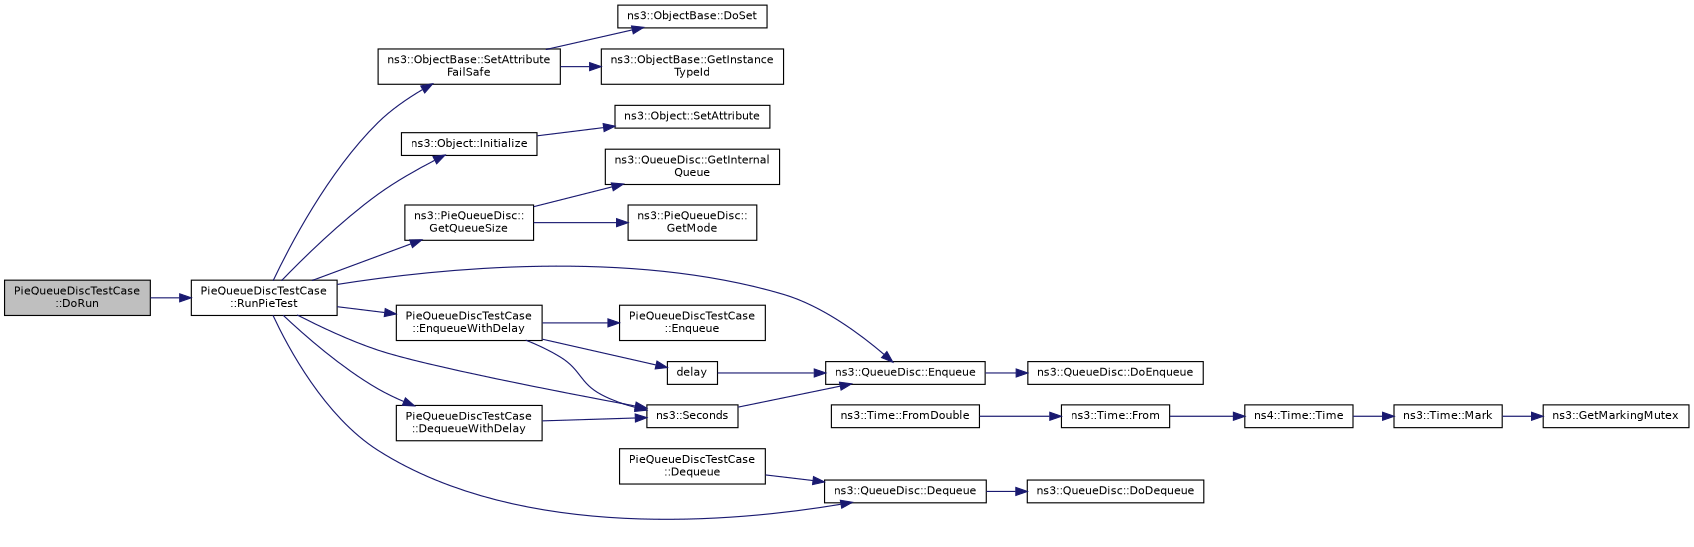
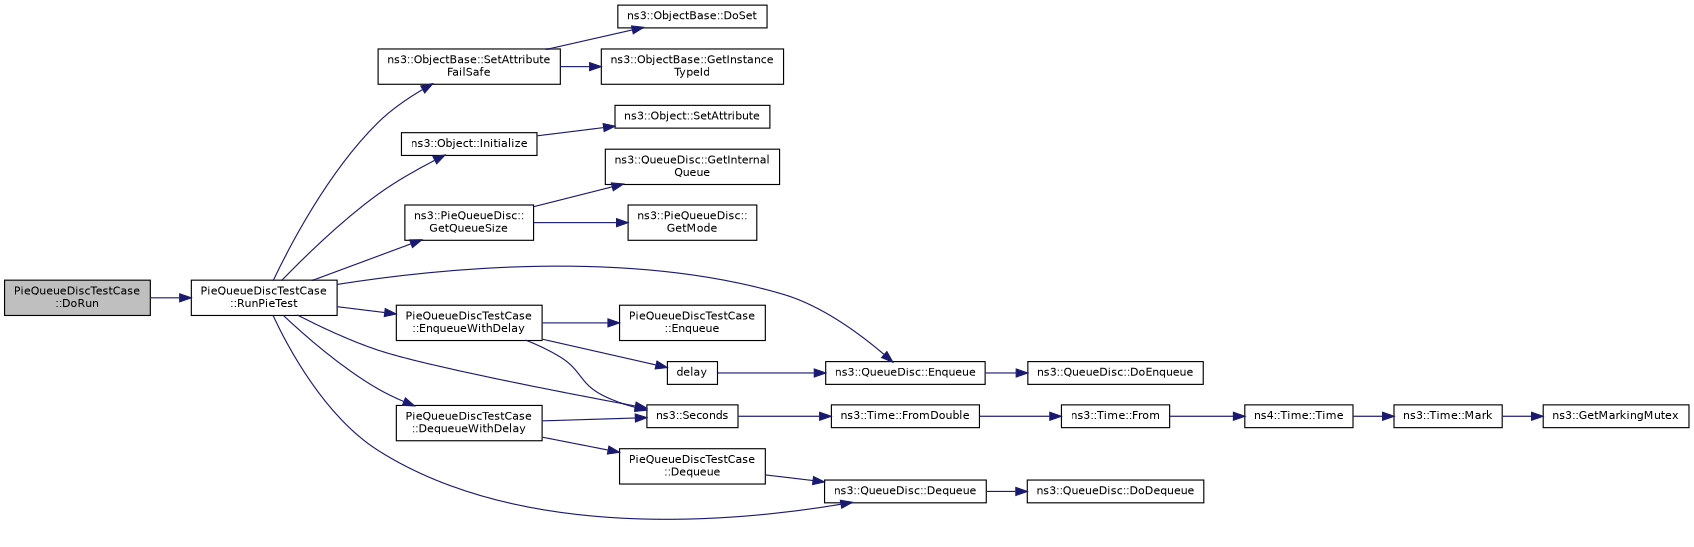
(789, 397) -> (779, 416)
none -> (575, 444)
